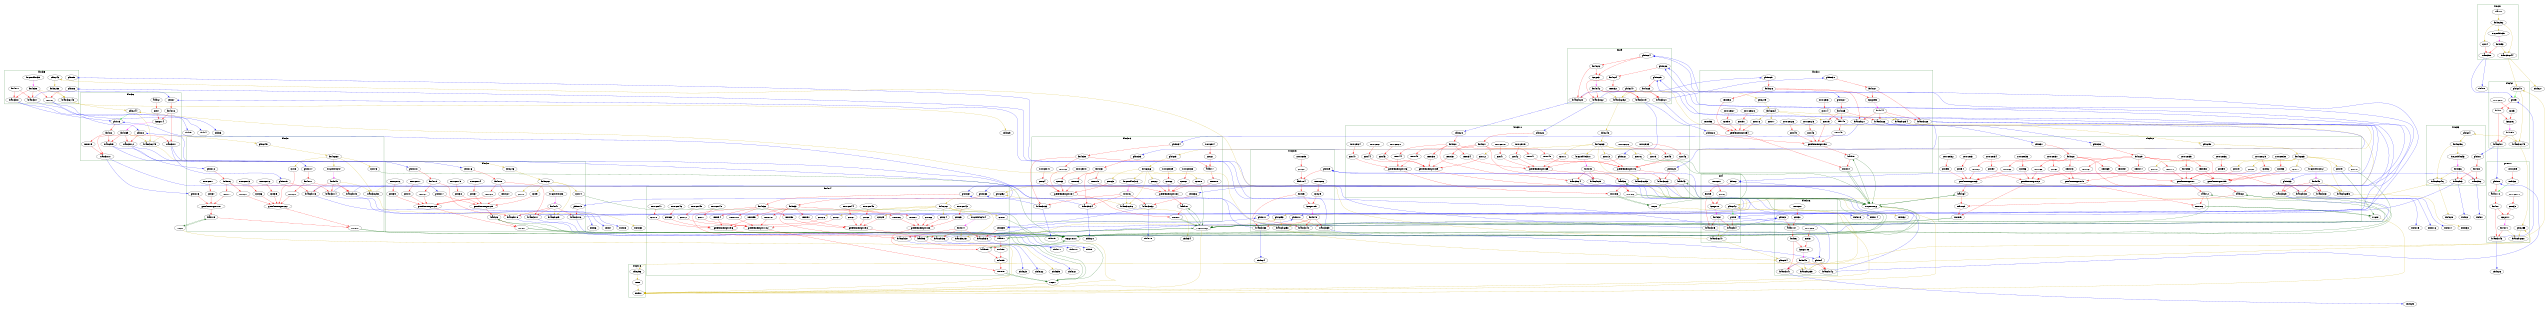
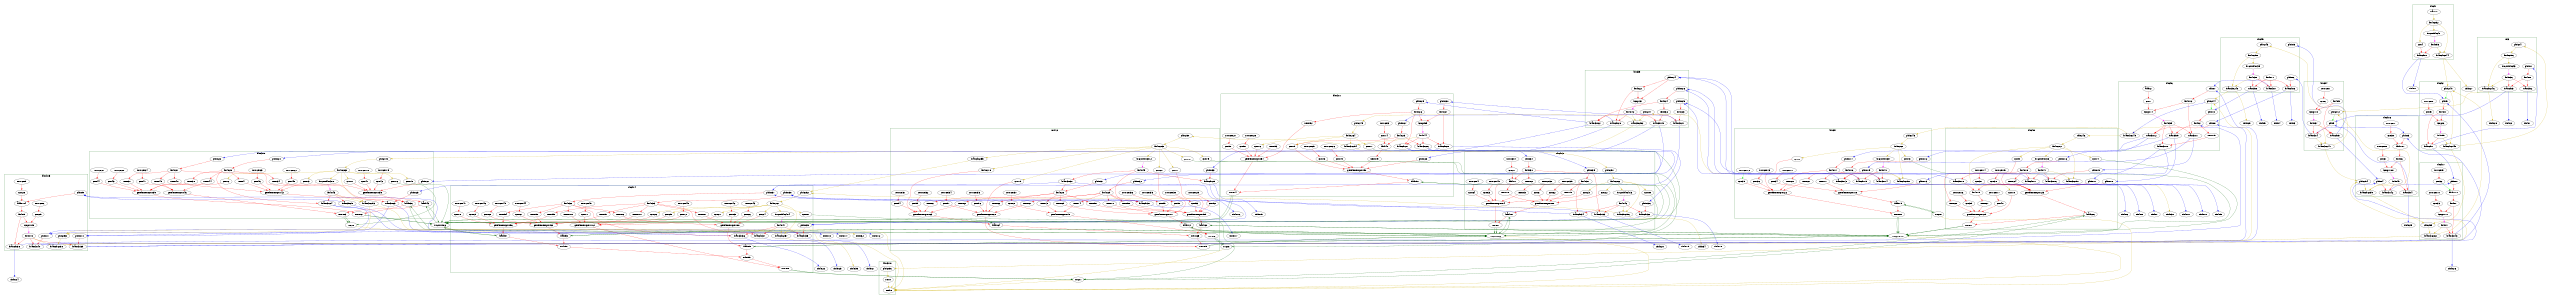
(1620, 50) -> (1637, 72)
none -> (2253, 60)
(49, 100) -> (2290, 89)
(147, 124) -> (2168, 113)
(2456, 127) -> (2507, 39)
(2150, 139) -> (1055, 130)
(699, 142) -> (1194, 240)
(2508, 163) -> (2441, 165)
(2154, 169) -> (986, 170)
(2186, 169) -> (1177, 204)
(1518, 172) -> (284, 185)
(1721, 176) -> (2324, 83)
(1733, 182) -> none
(2512, 182) -> (2439, 182)
(2327, 185) -> none
(2181, 186) -> (1064, 187)
(269, 187) -> (1743, 175)
(828, 188) -> (632, 187)
(1708, 194) -> (2337, 101)
none -> (750, 204)
(465, 208) -> (1969, 186)
none -> (1238, 221)
(2465, 228) -> none
none -> (876, 236)
